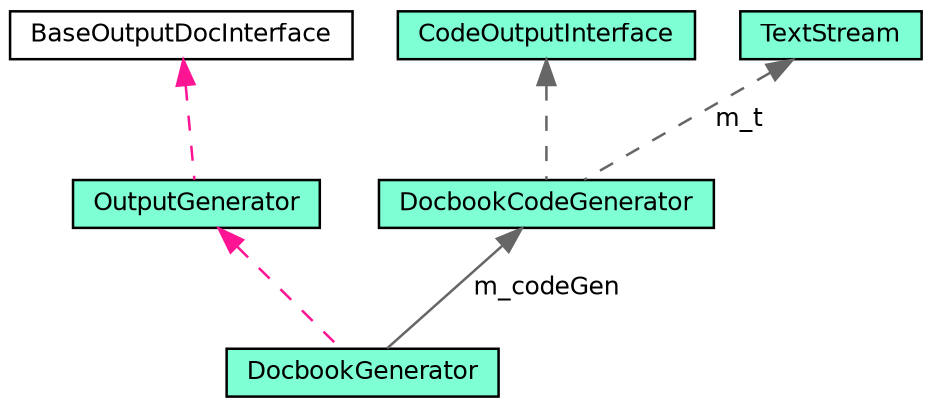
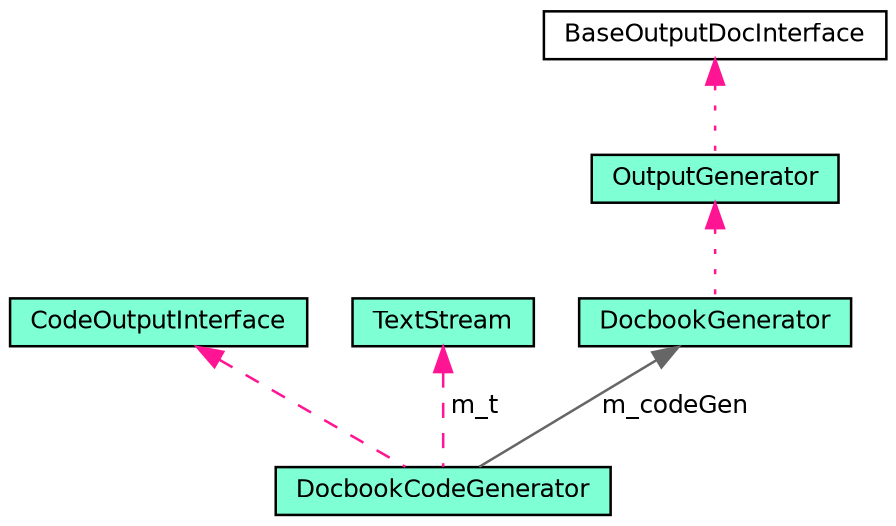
(677, 126) -> (443, 420)
(190, 133) -> (715, 120)
(546, 133) -> (312, 413)
(445, 297) -> (568, 414)
(289, 298) -> (715, 263)
